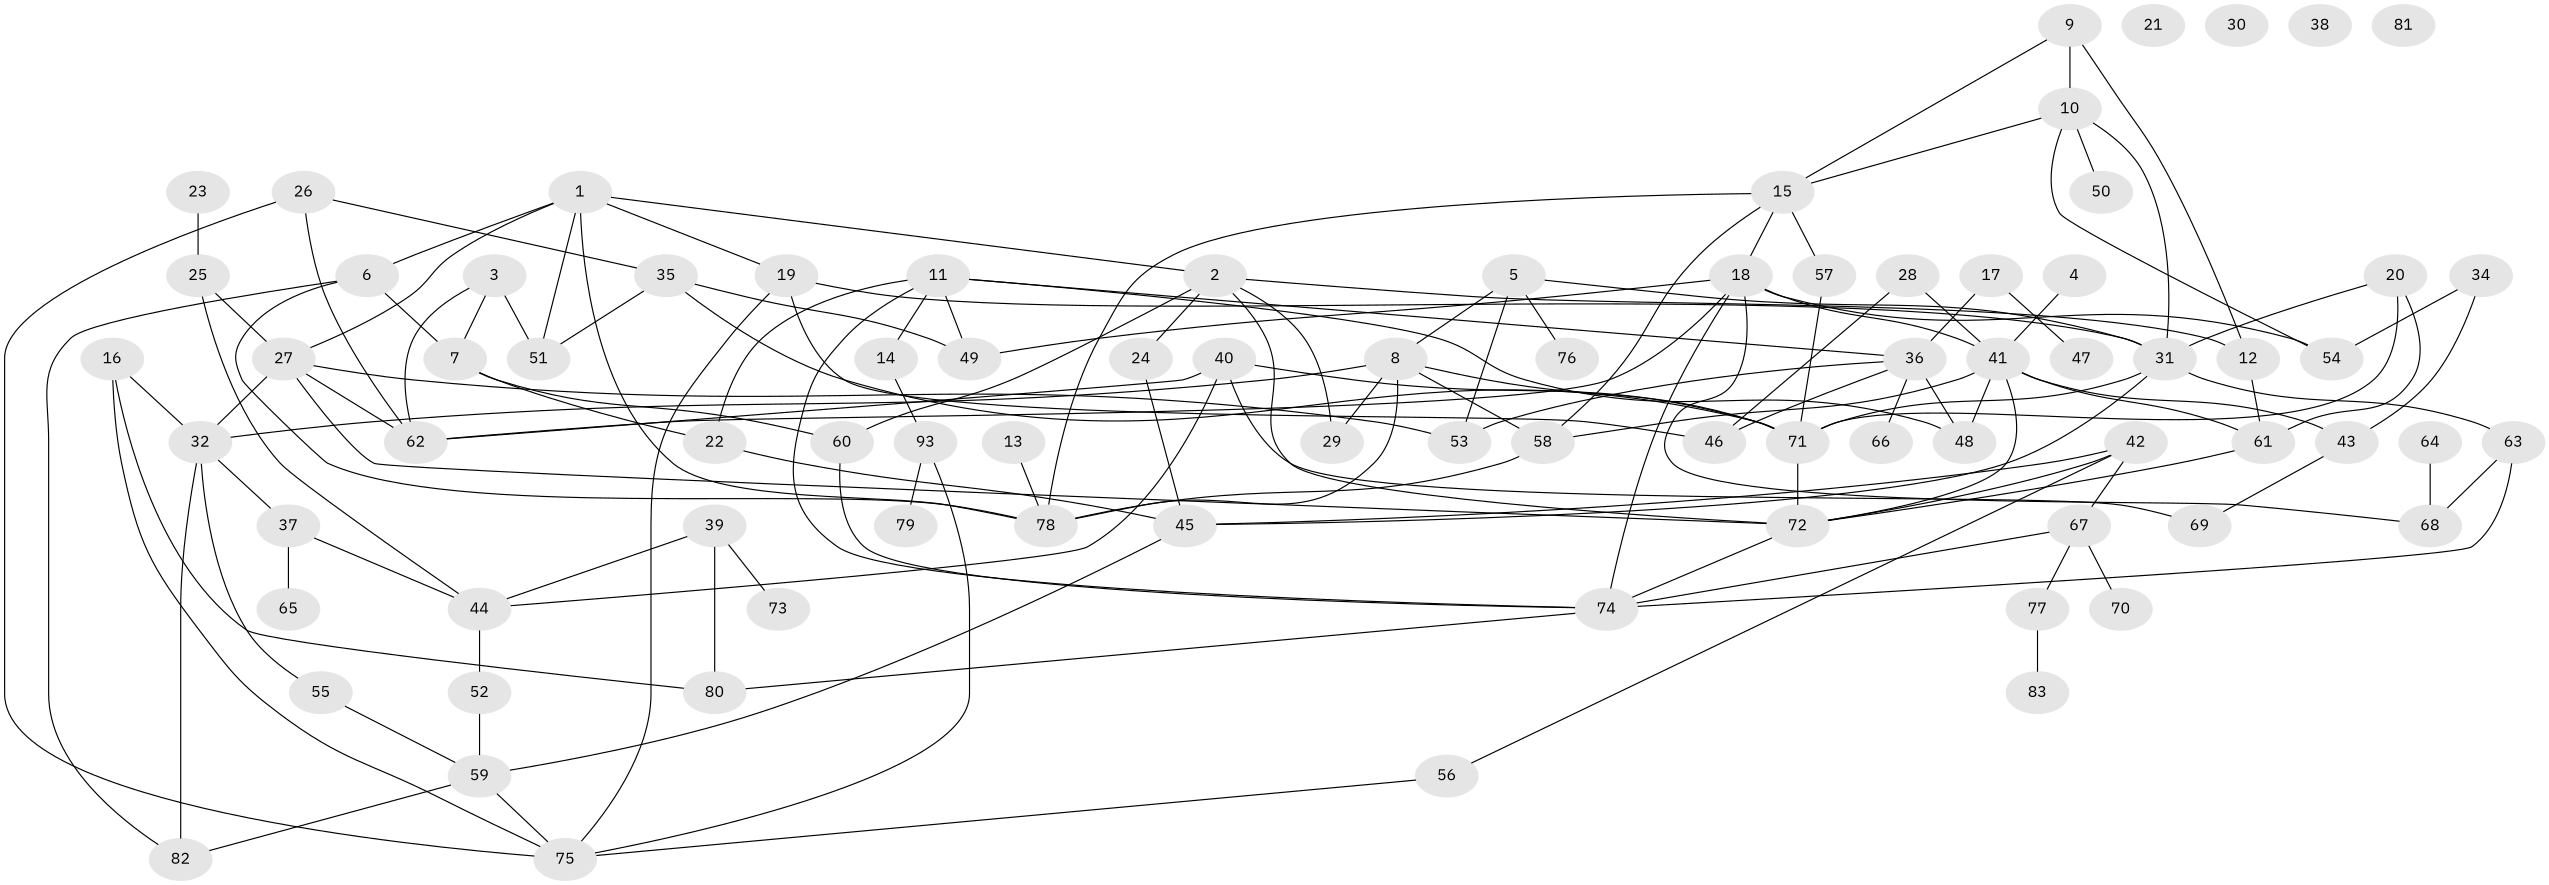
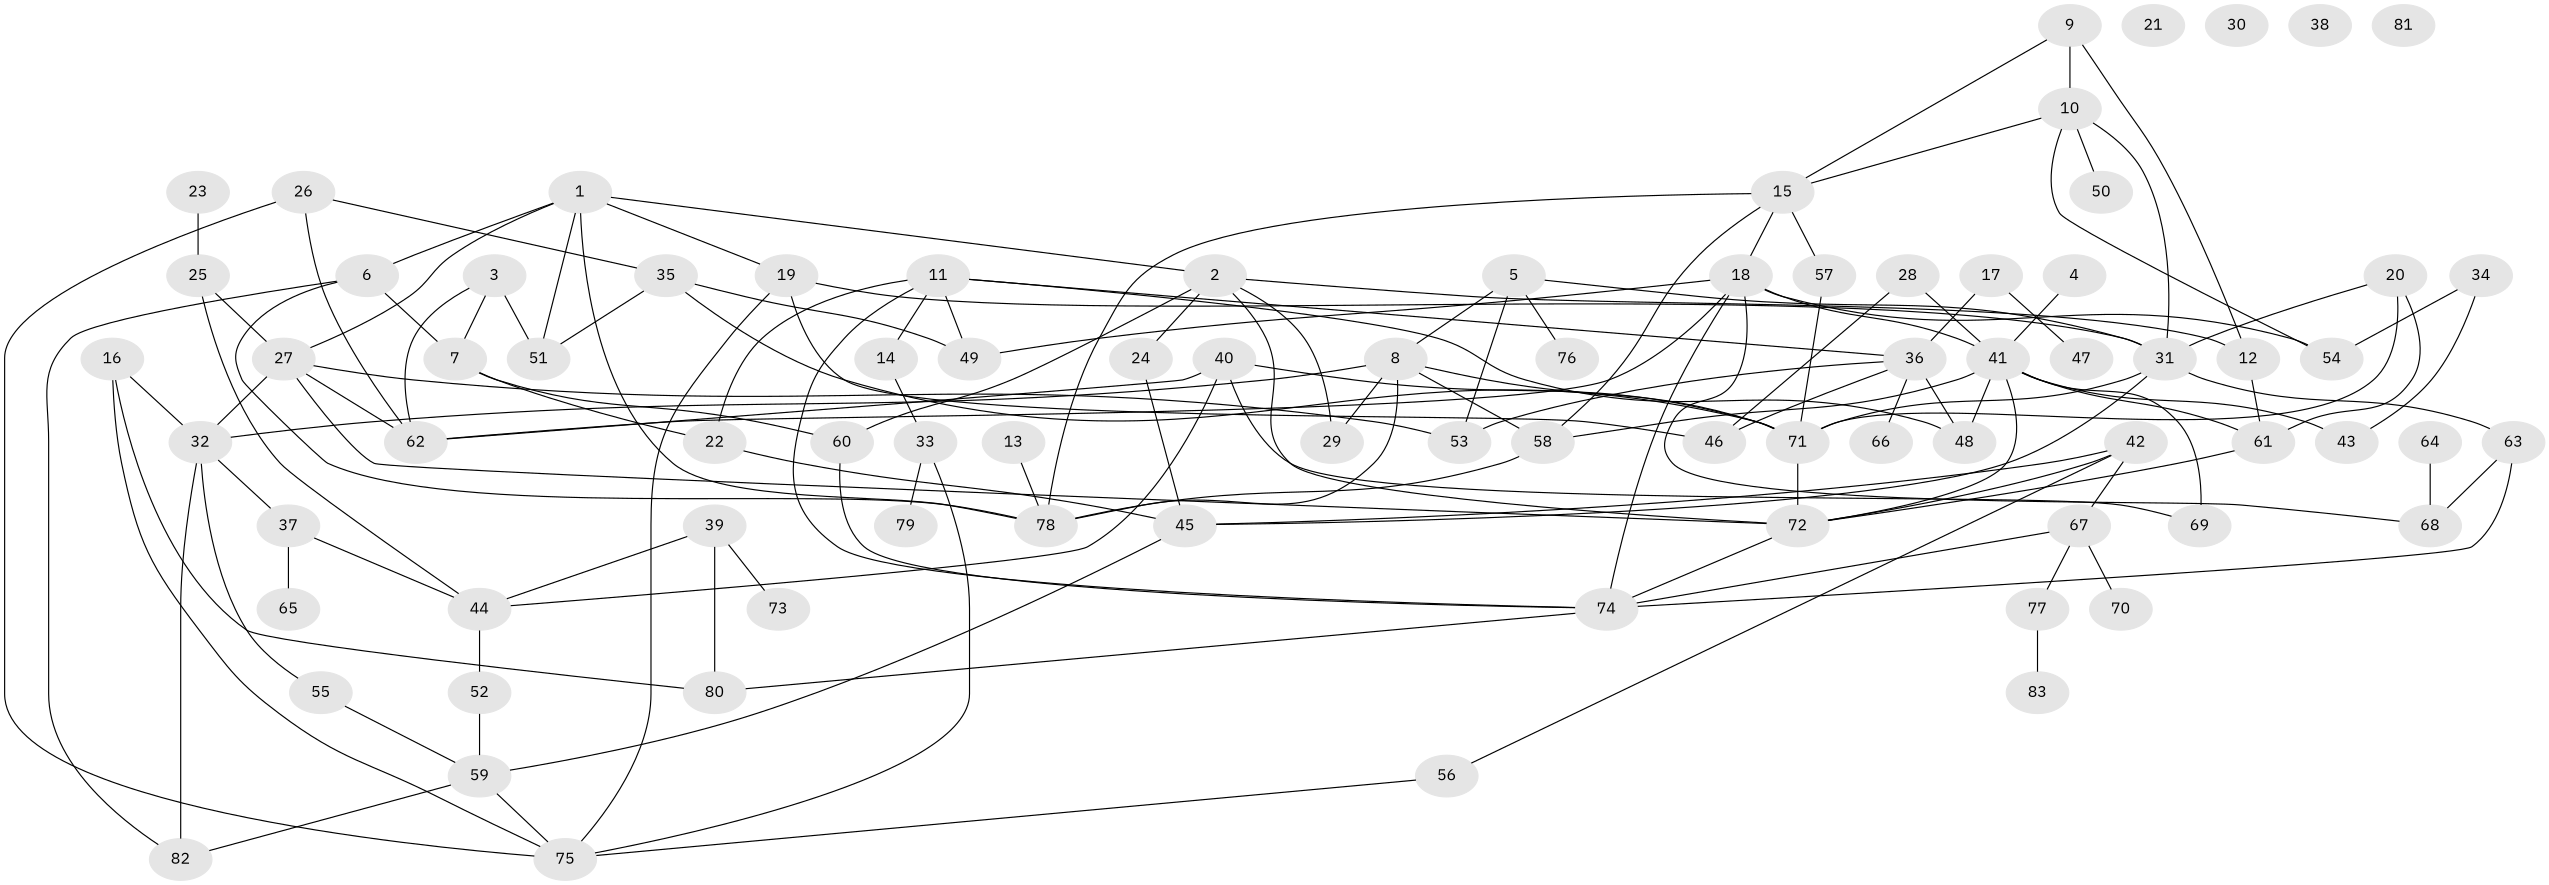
(926, 442) -> (926, 442)
(2273, 484) -> (2185, 431)
